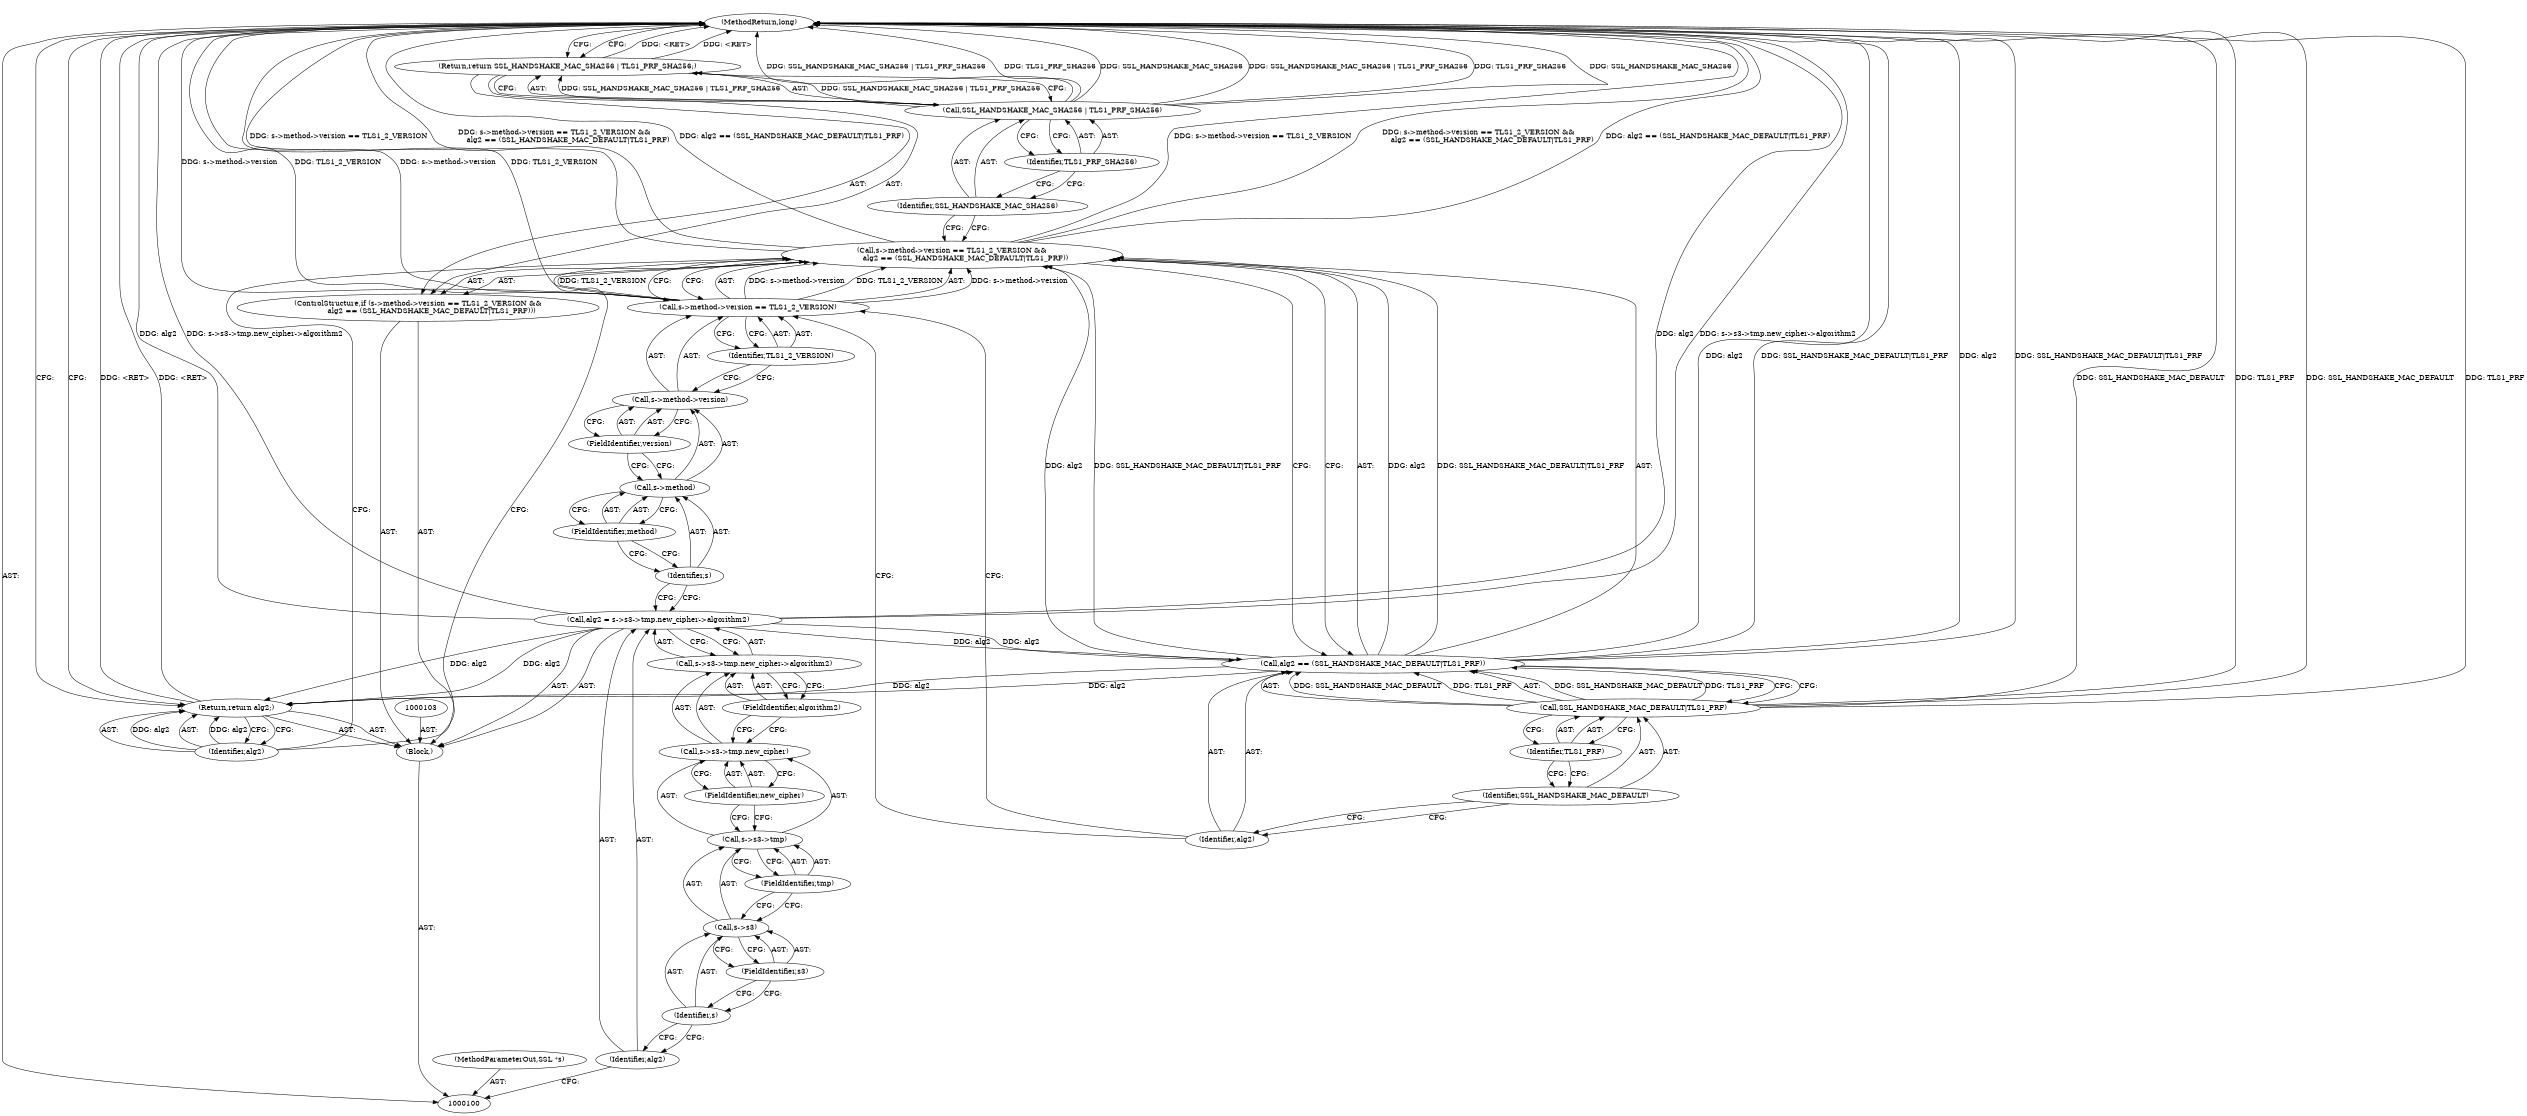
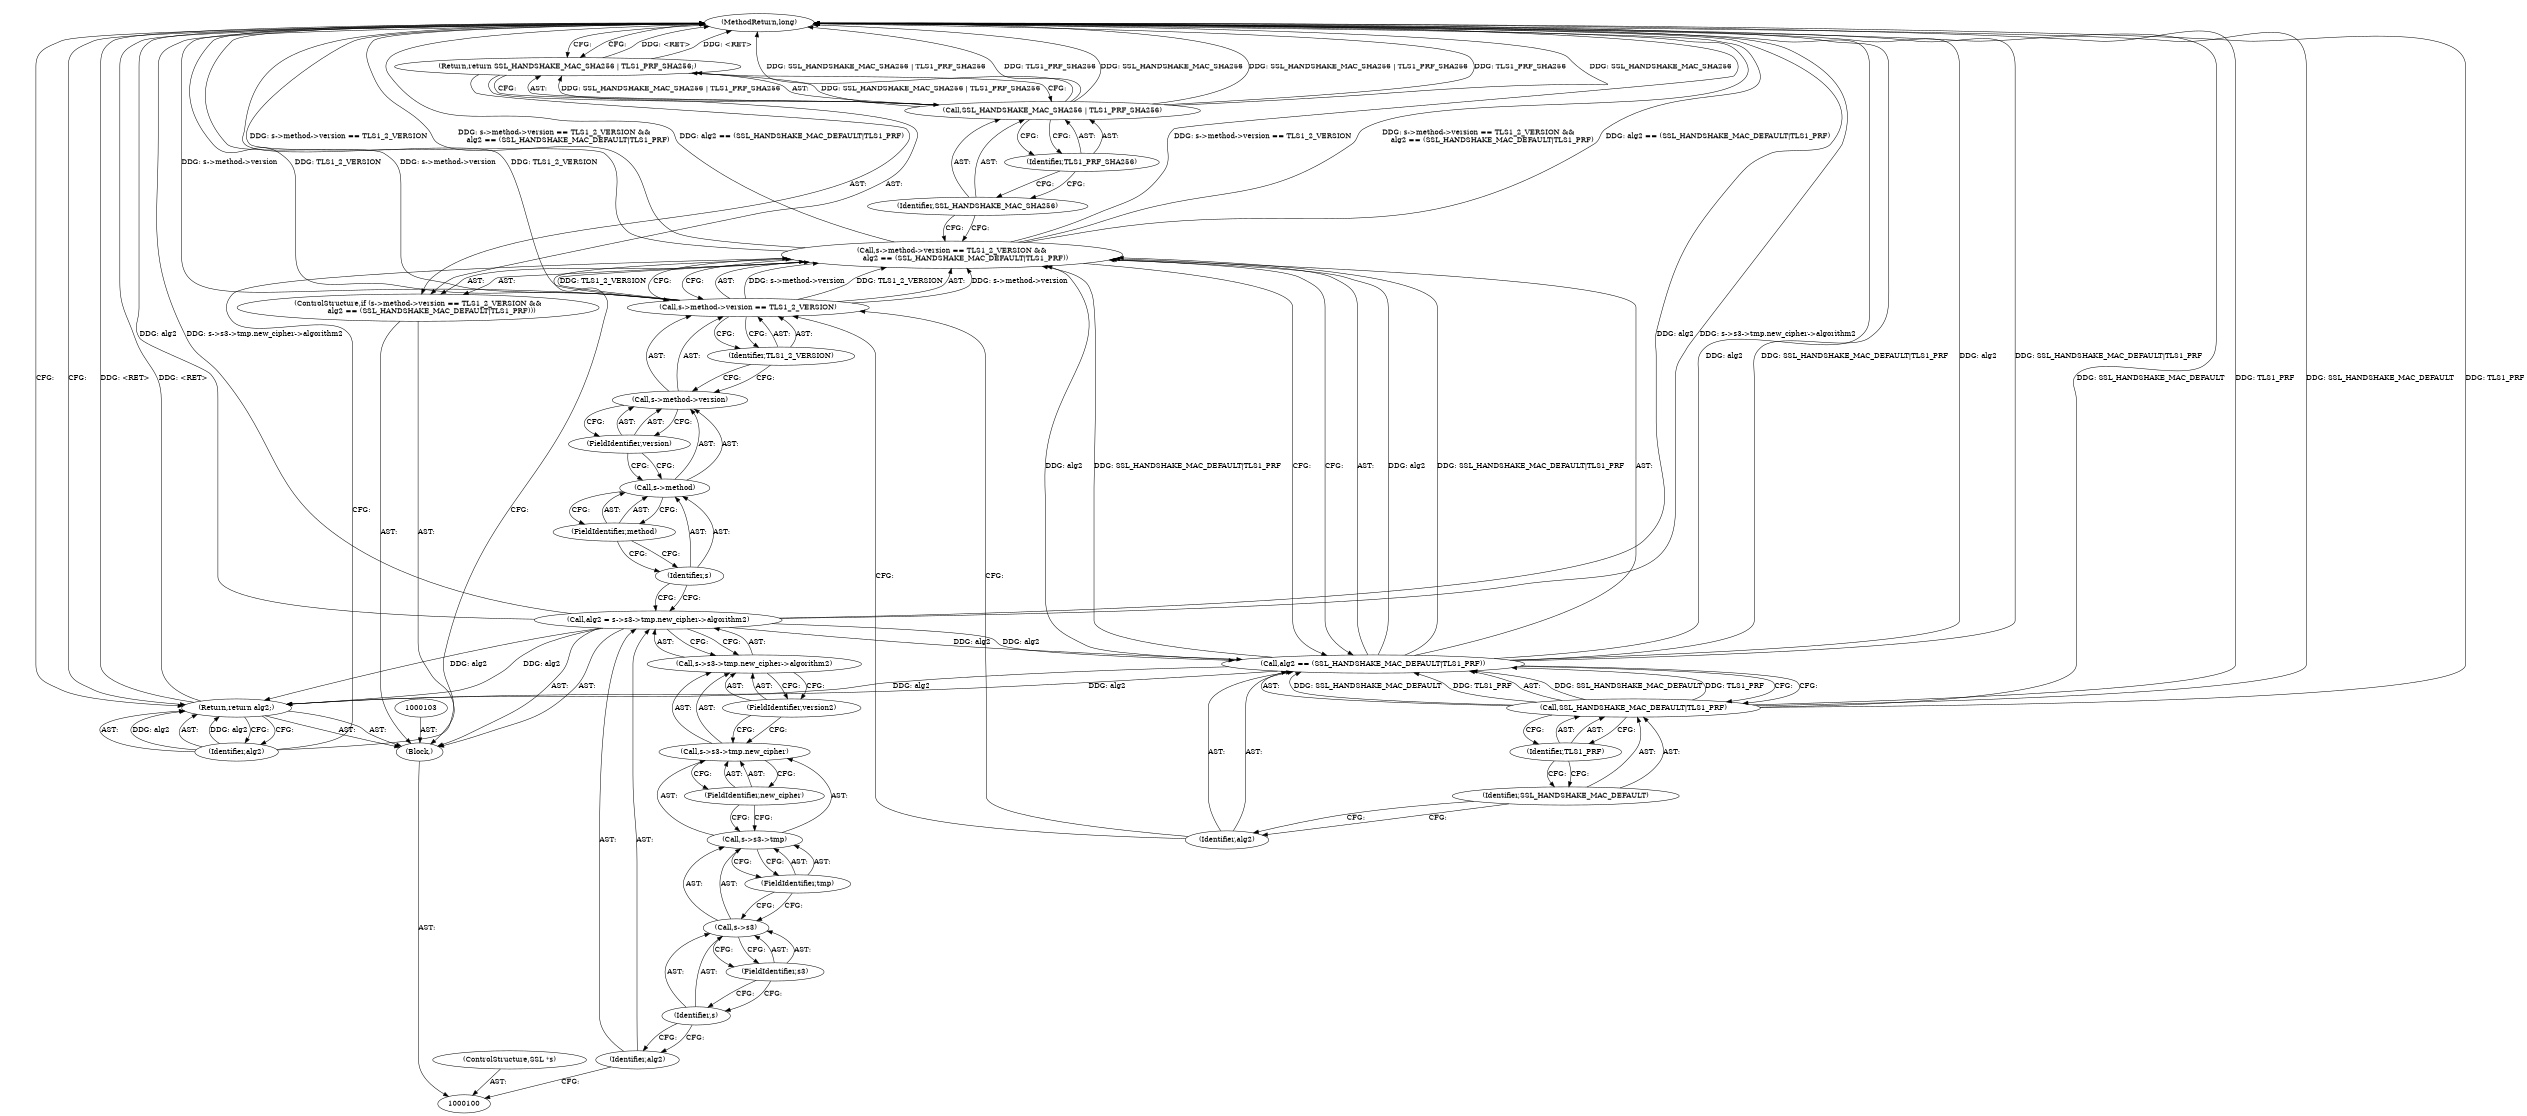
(3, 423) -> none
(792, 708) -> (792, 708)
(510, 1060) -> (510, 1060)
